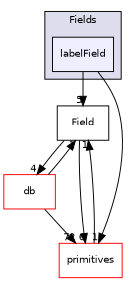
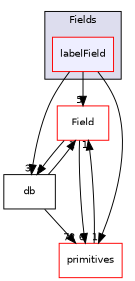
(83, 54) -> (83, 54)
none -> (45, 116)
(83, 123) -> (83, 123)
(30, 192) -> (30, 192)
